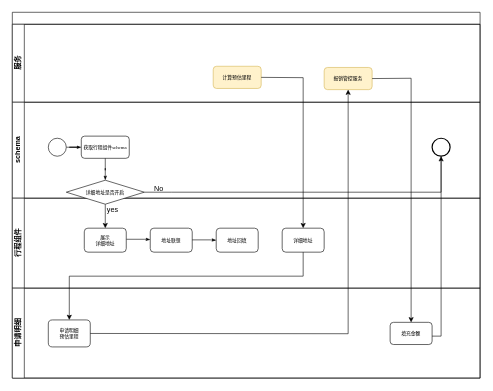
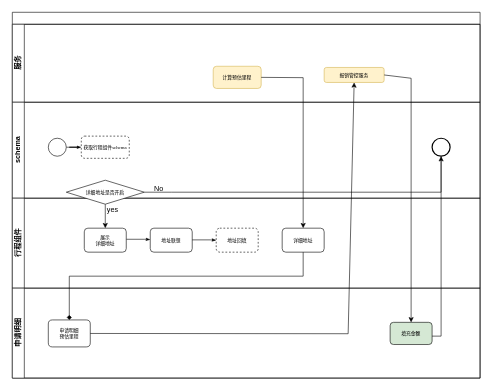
(348, 79) -> (354, 75)
(105, 147) -> (105, 147)
(105, 169) -> none
(237, 240) -> (237, 240)
(69, 314) -> (69, 314)
(411, 334) -> (411, 334)
